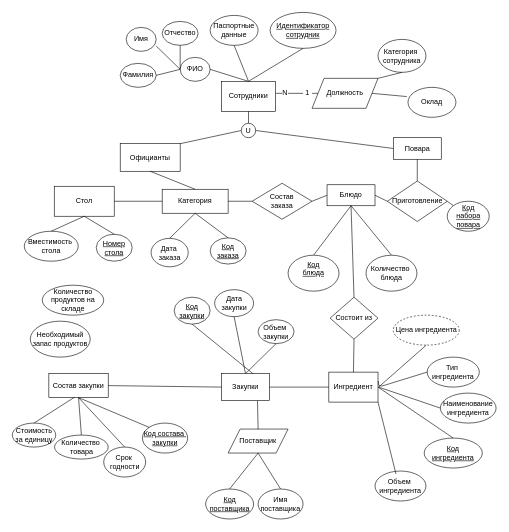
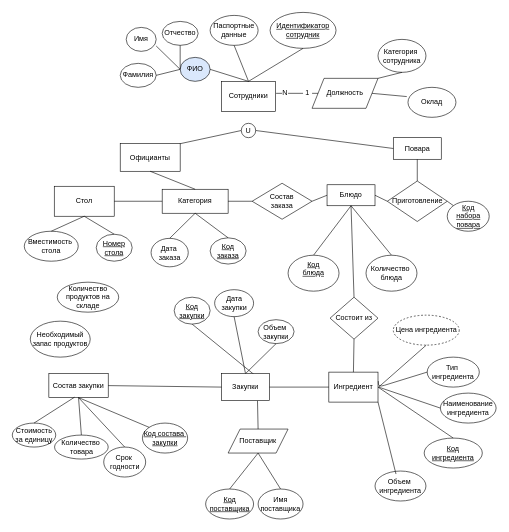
(195, 69) -> (195, 69)
(249, 117) -> none
(73, 300) -> (88, 297)
